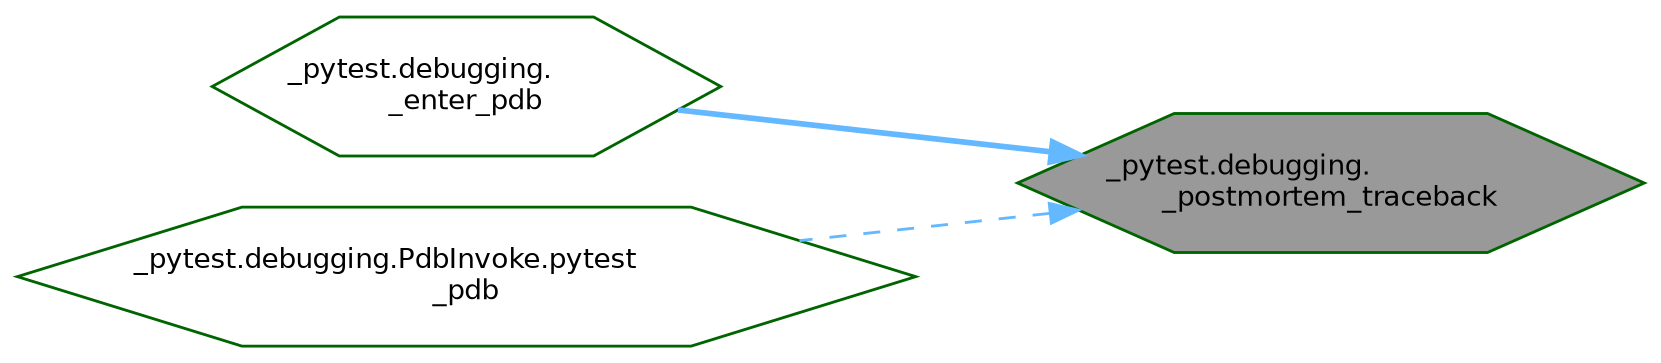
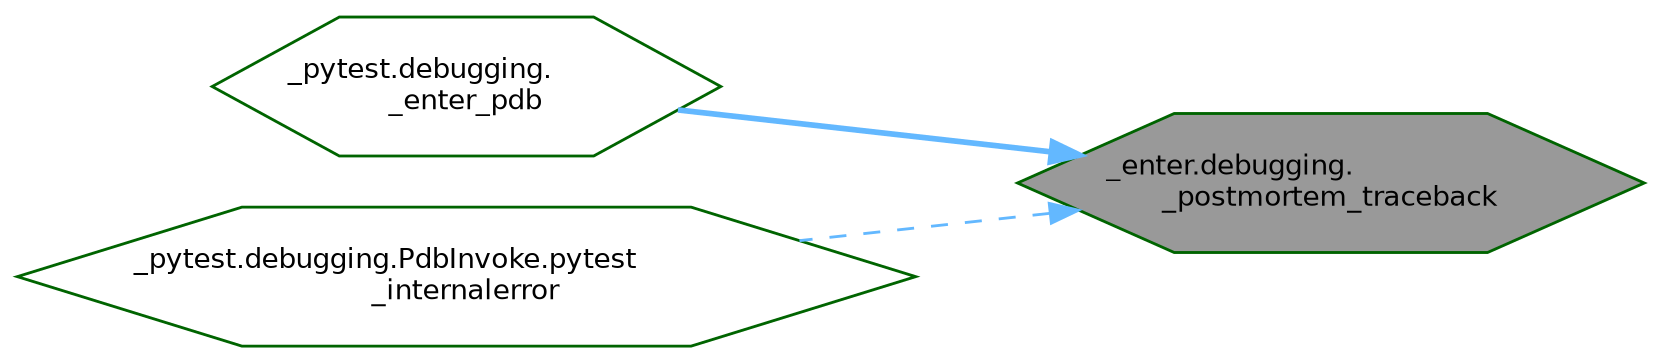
(1331, 183) -> (1331, 183)
(466, 277) -> (466, 277)
